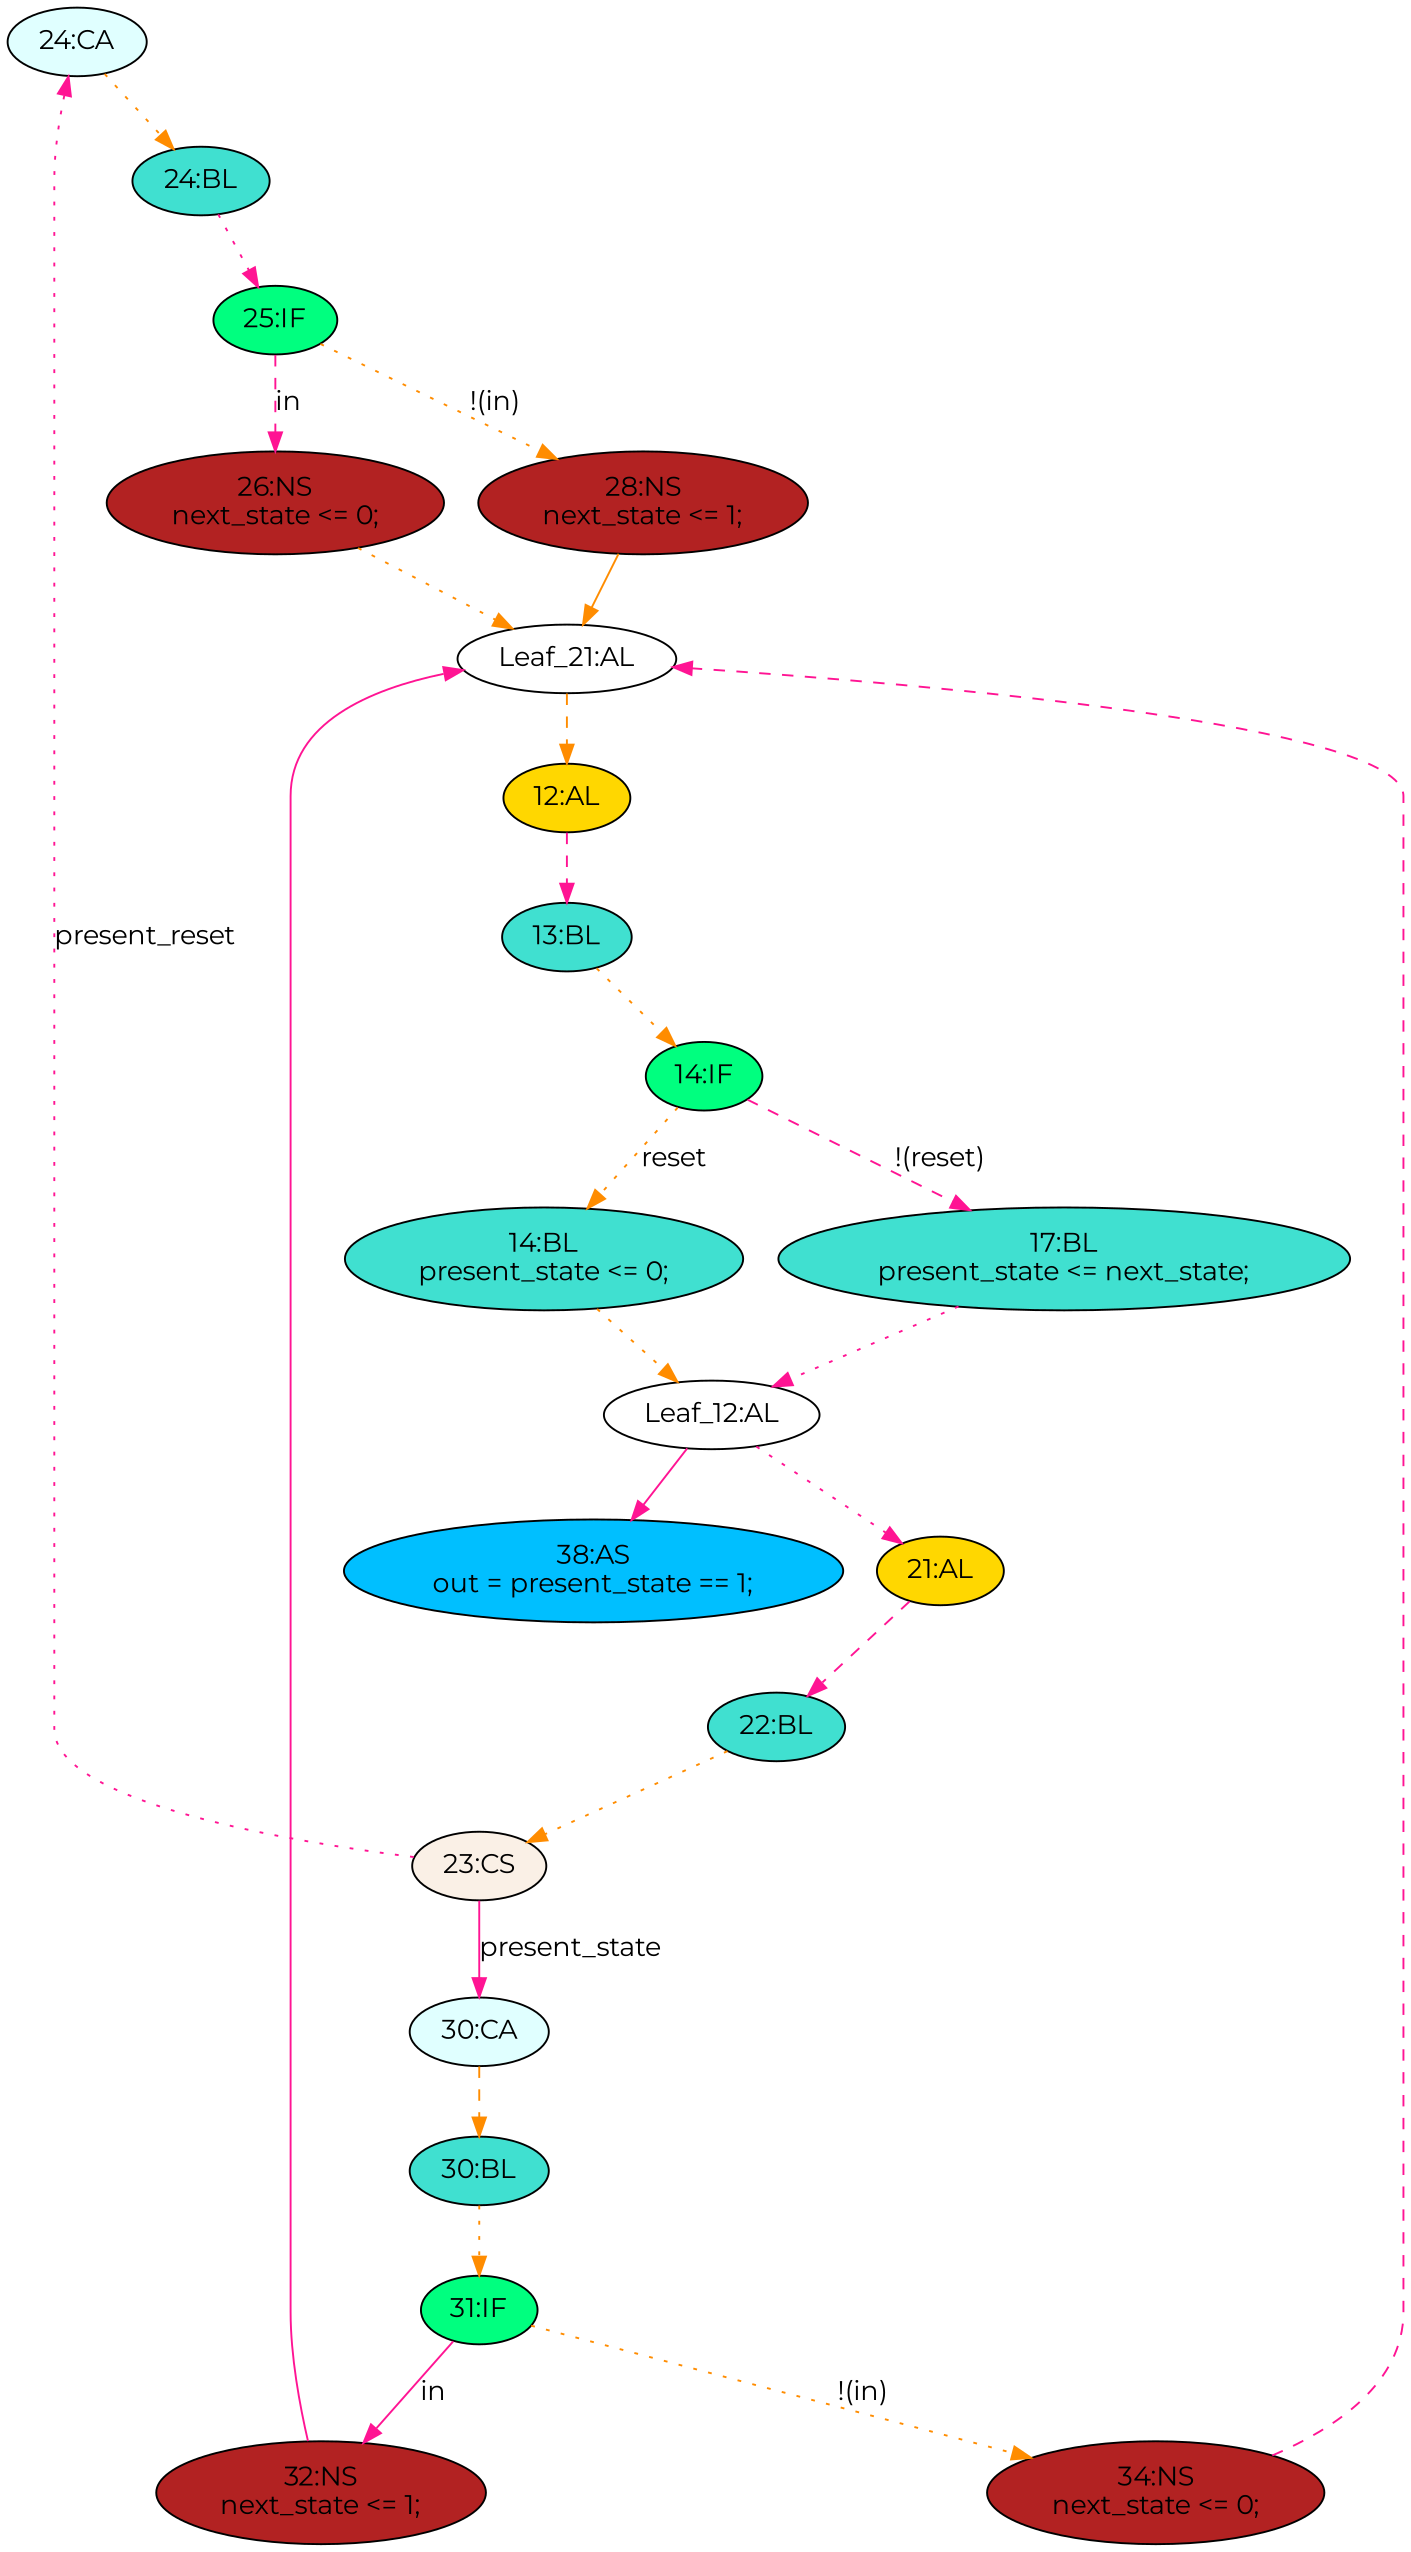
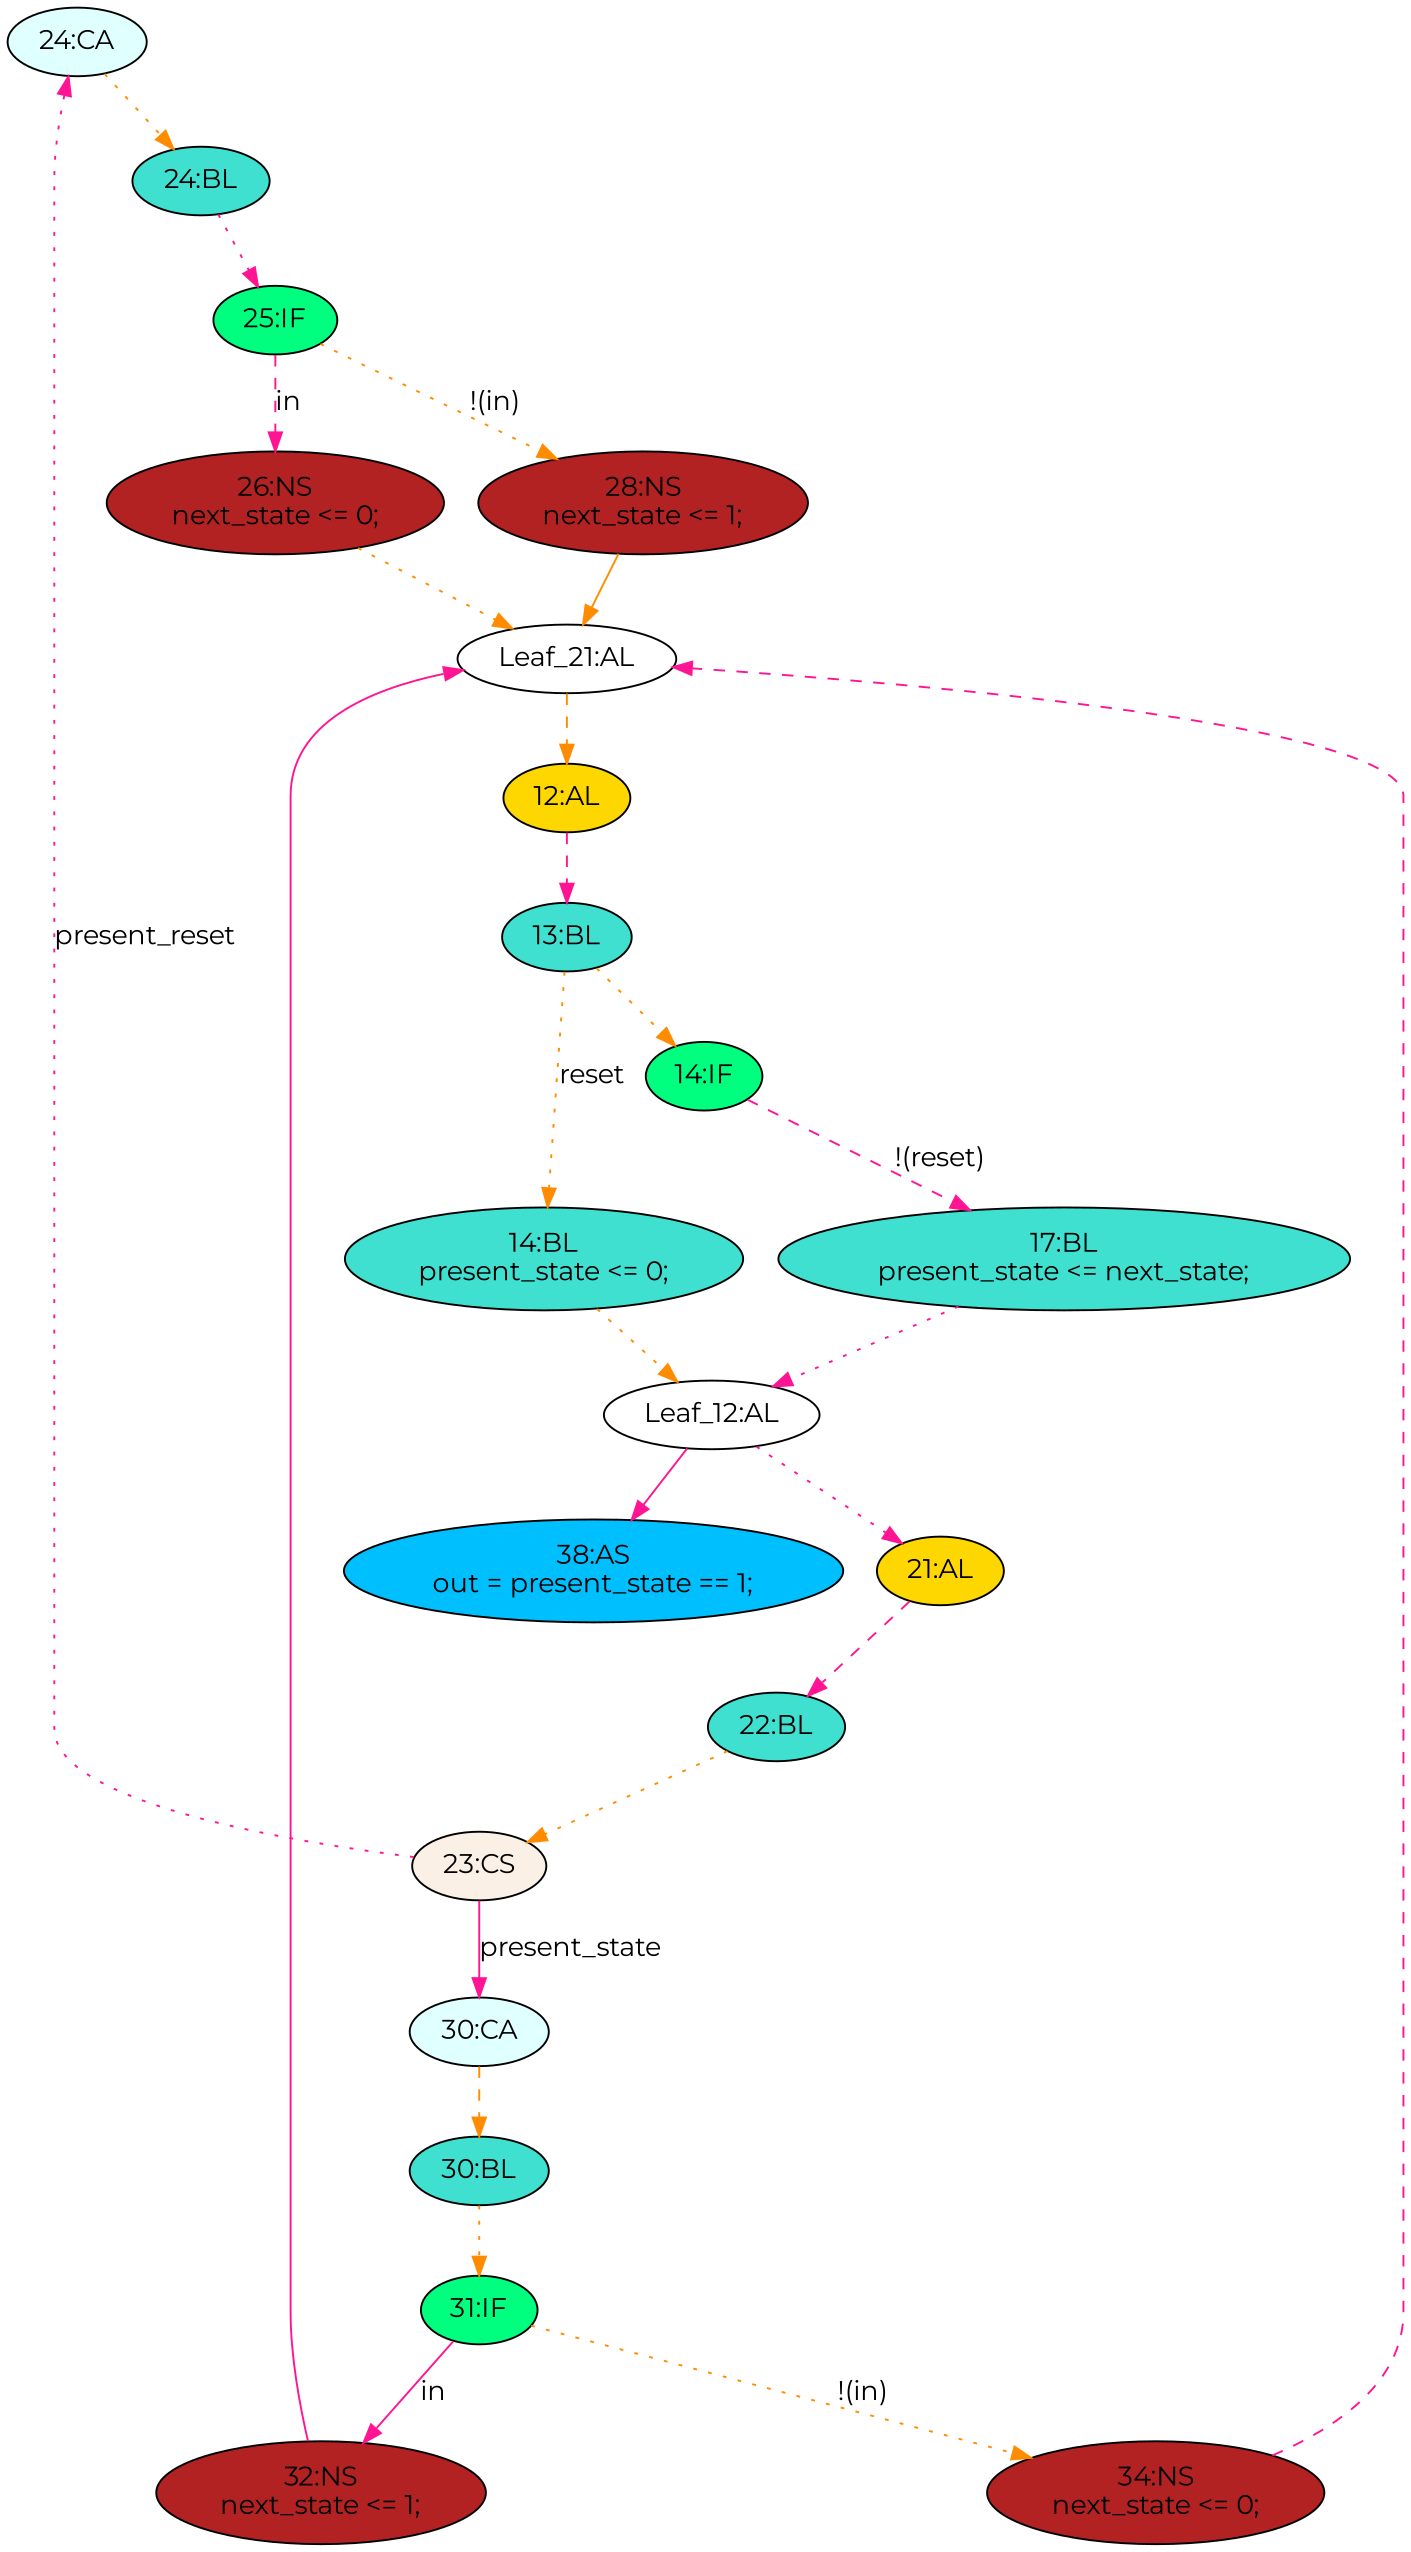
(639, 1151) -> (557, 1080)
